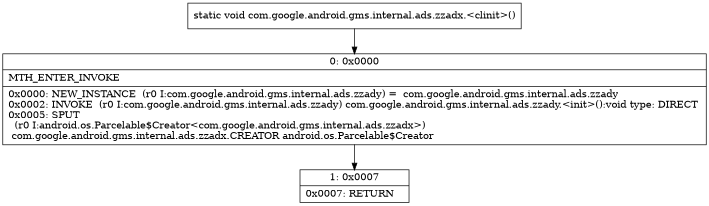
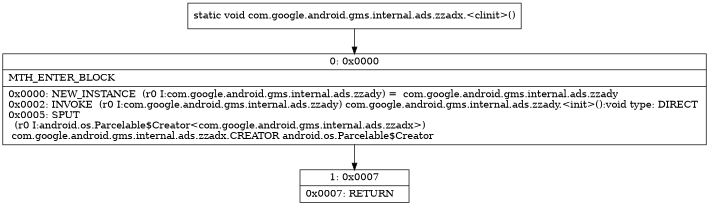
(64, 78) -> (62, 78)
